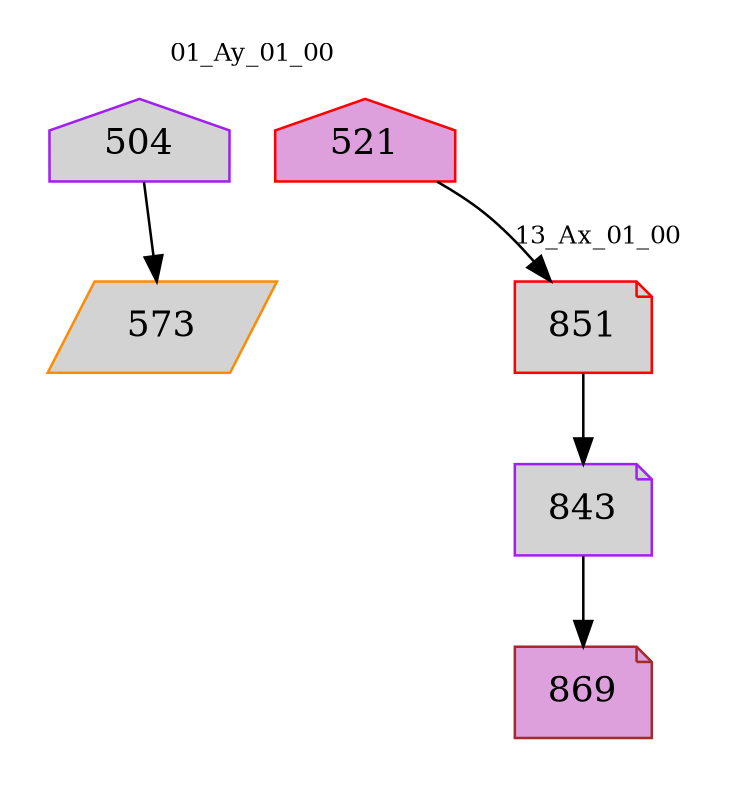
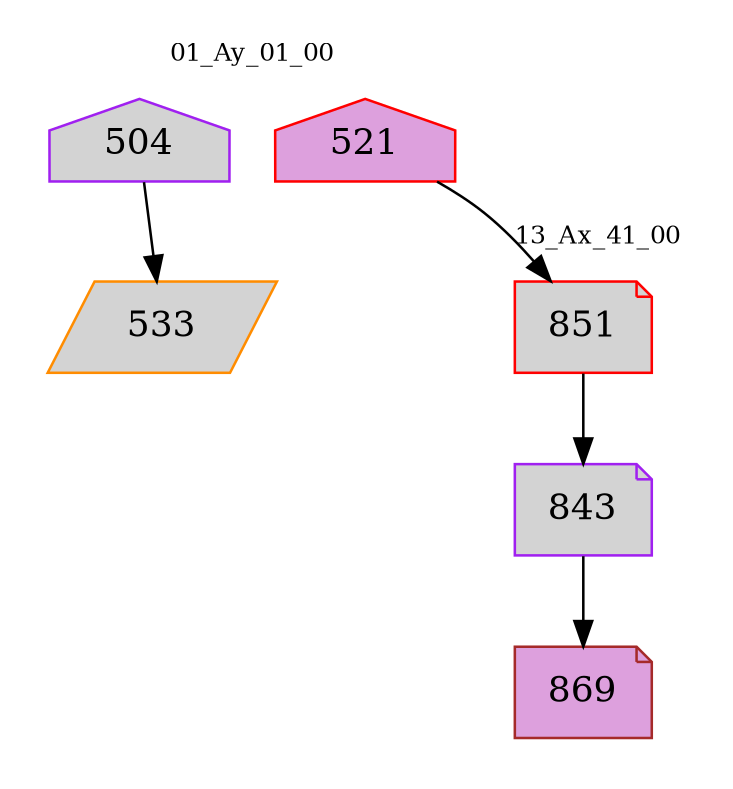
(599, 237) -> (599, 237)
(162, 327) -> (162, 327)
